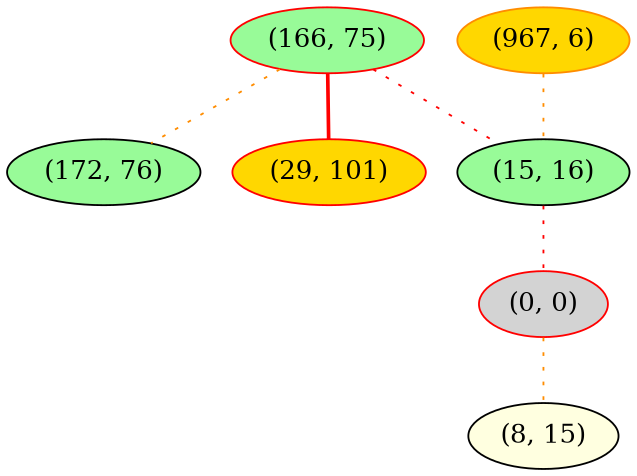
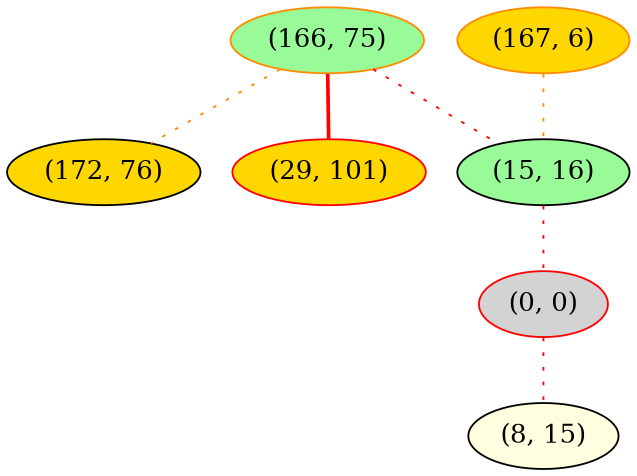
(327, 40) -> (327, 40)
(543, 40) -> (543, 40)
(104, 172) -> (104, 172)
(543, 370) -> (543, 370)
